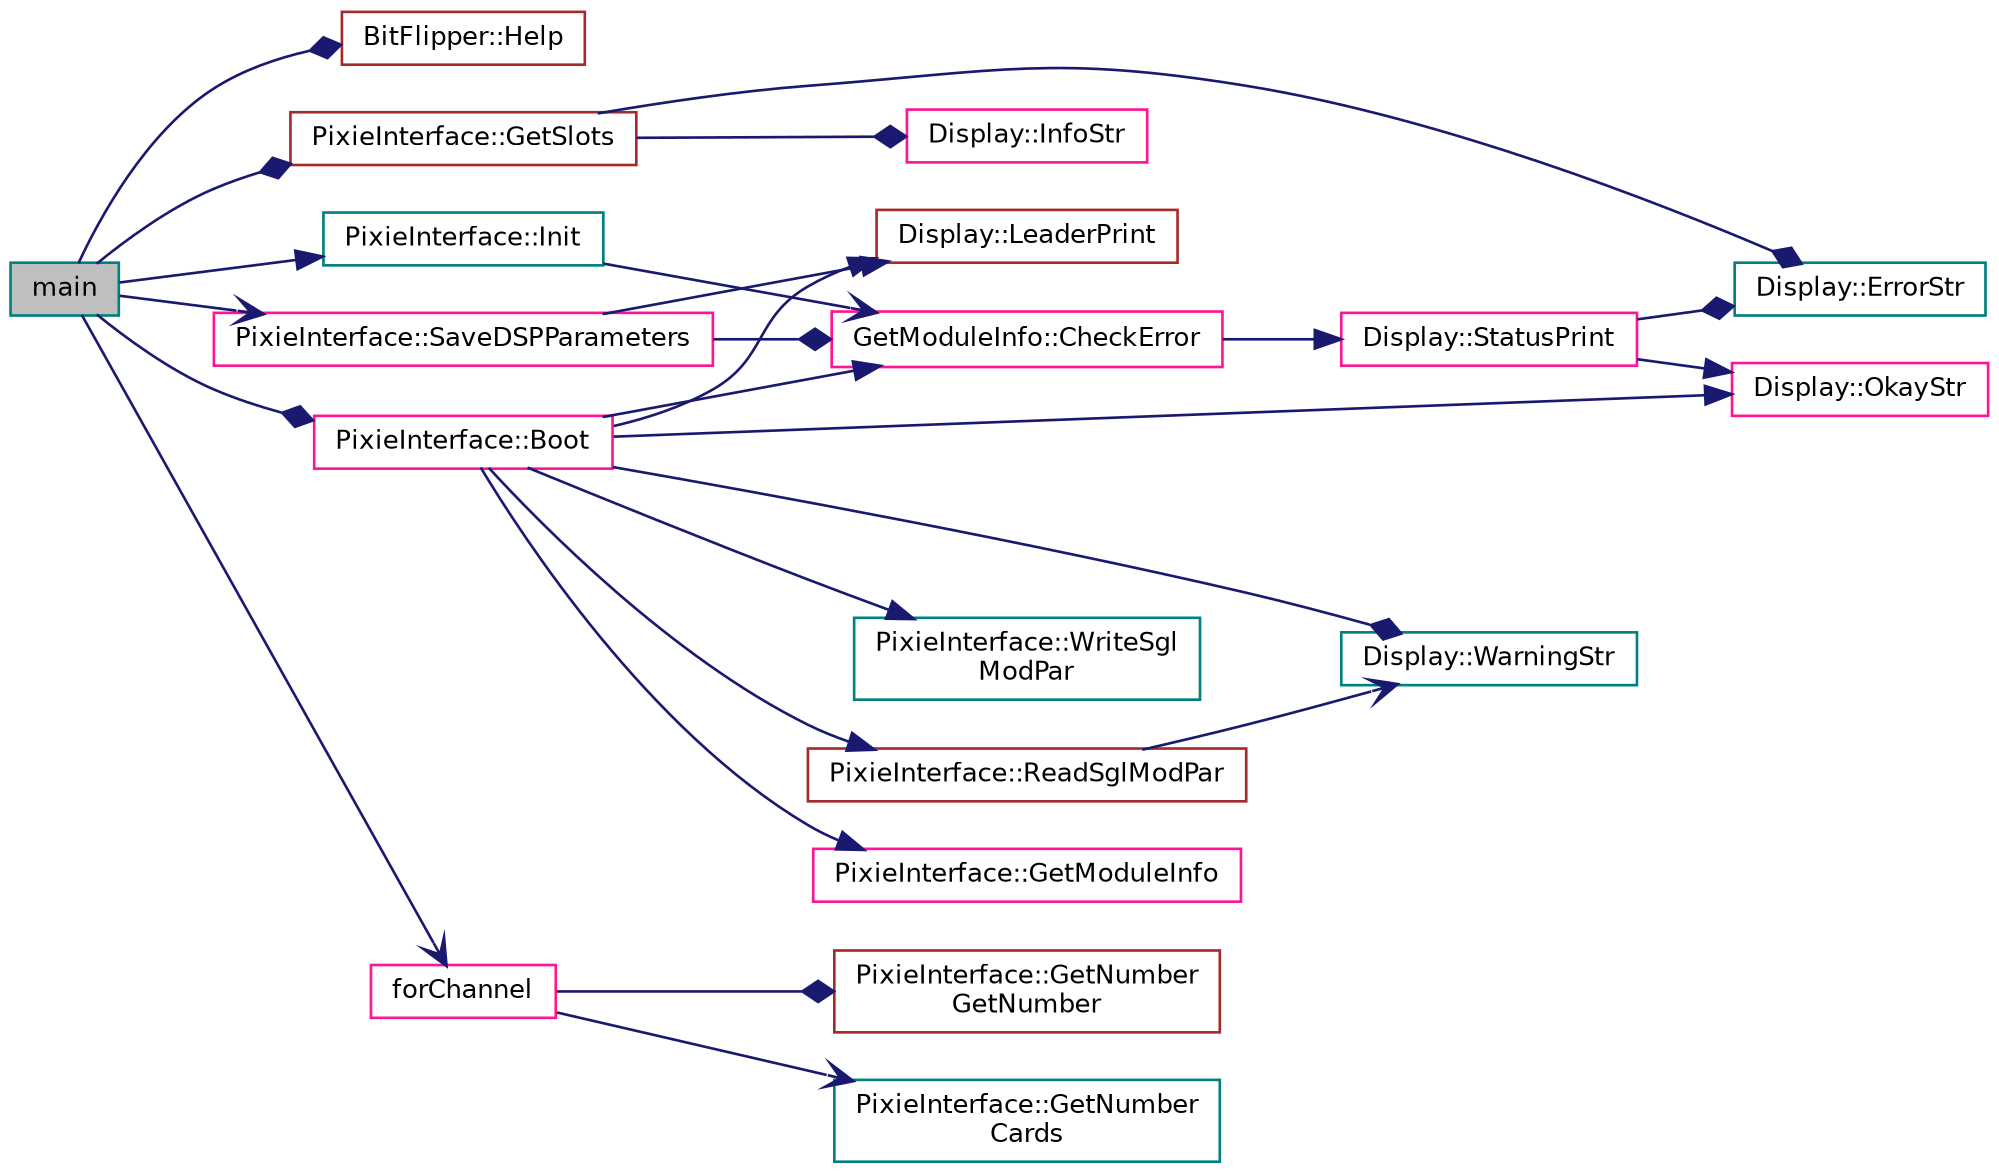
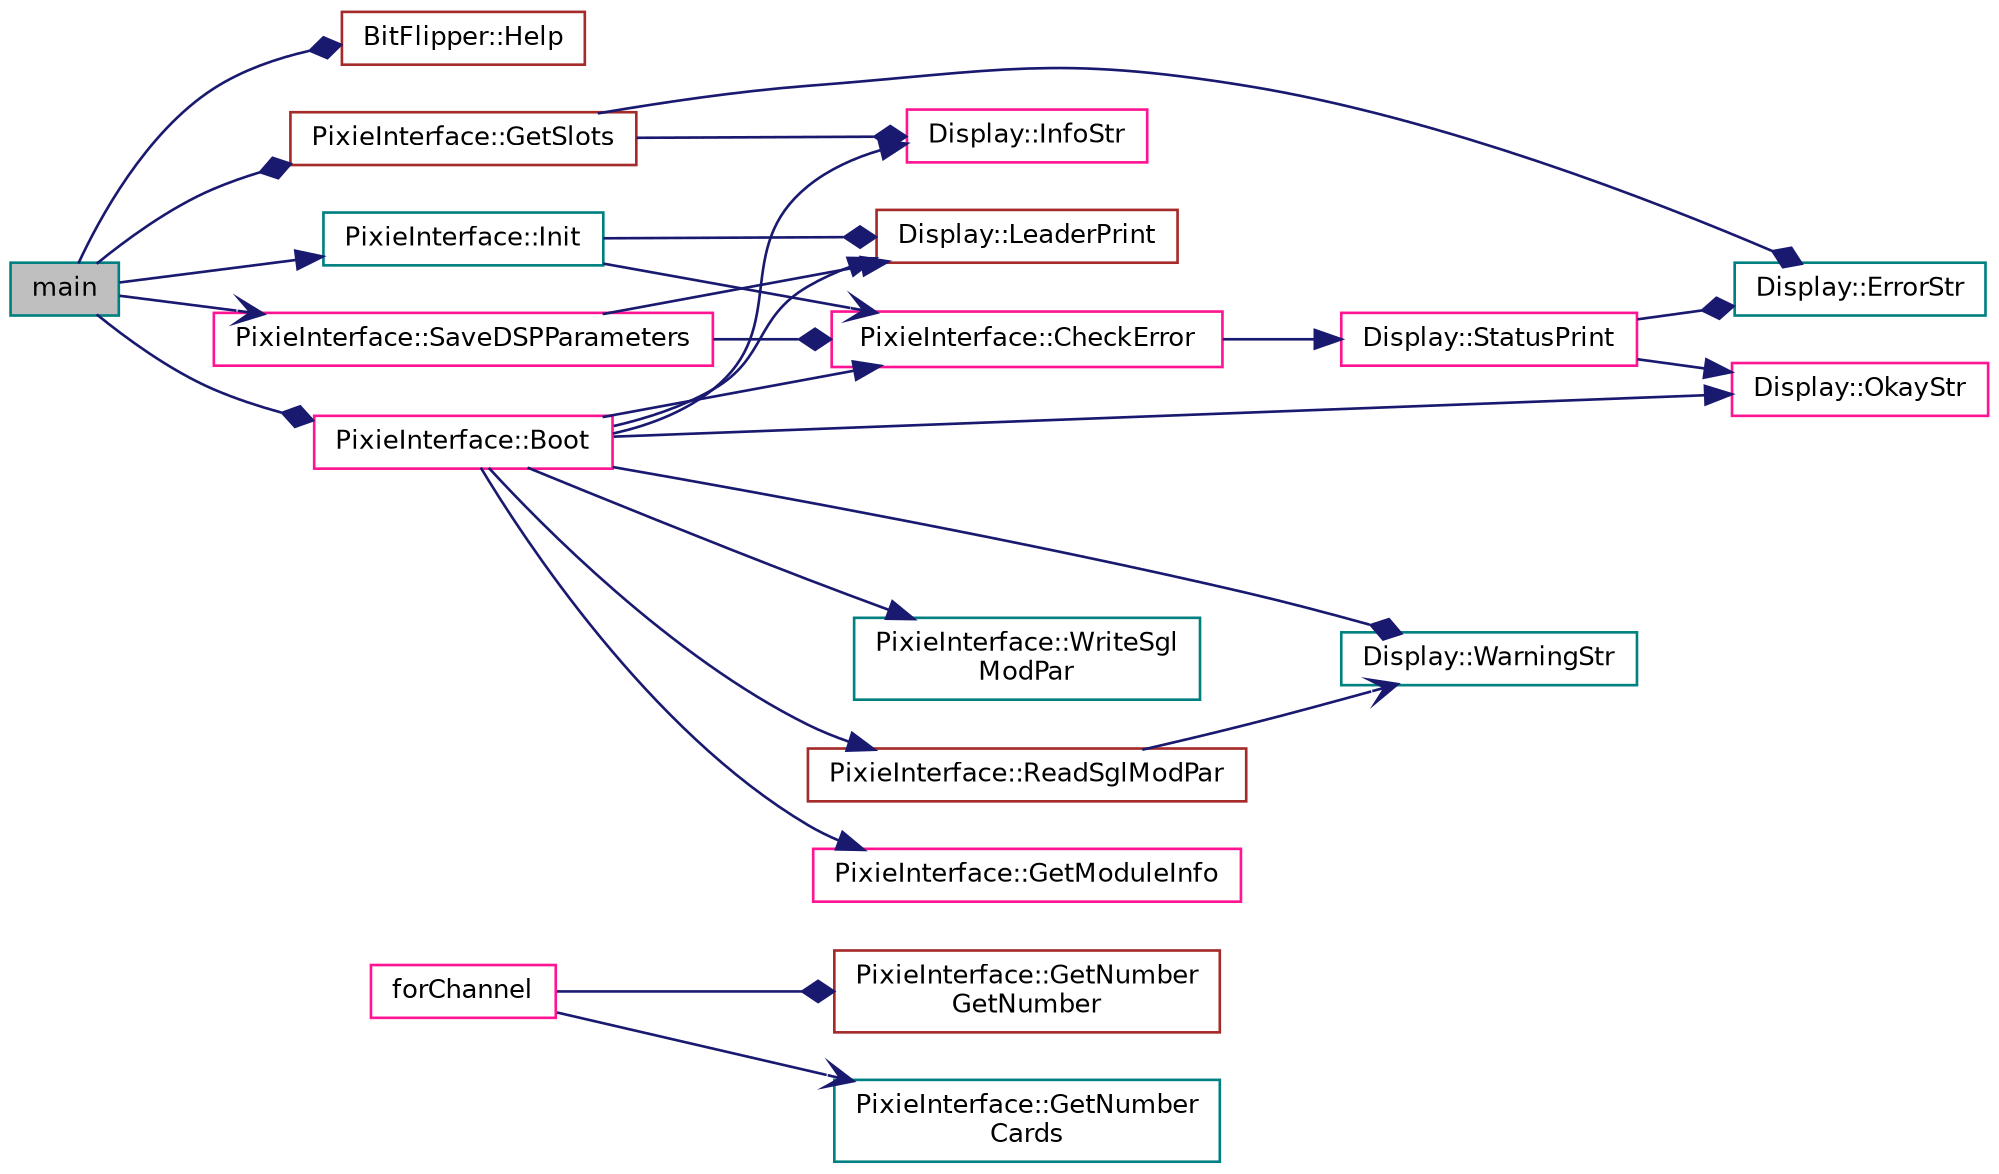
none -> (723, 238)
none -> (757, 313)
(1027, 339) -> (1027, 339)
(258, 629) -> none
